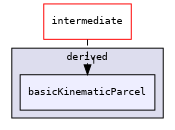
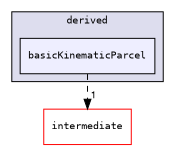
(88, 54) -> (88, 88)
